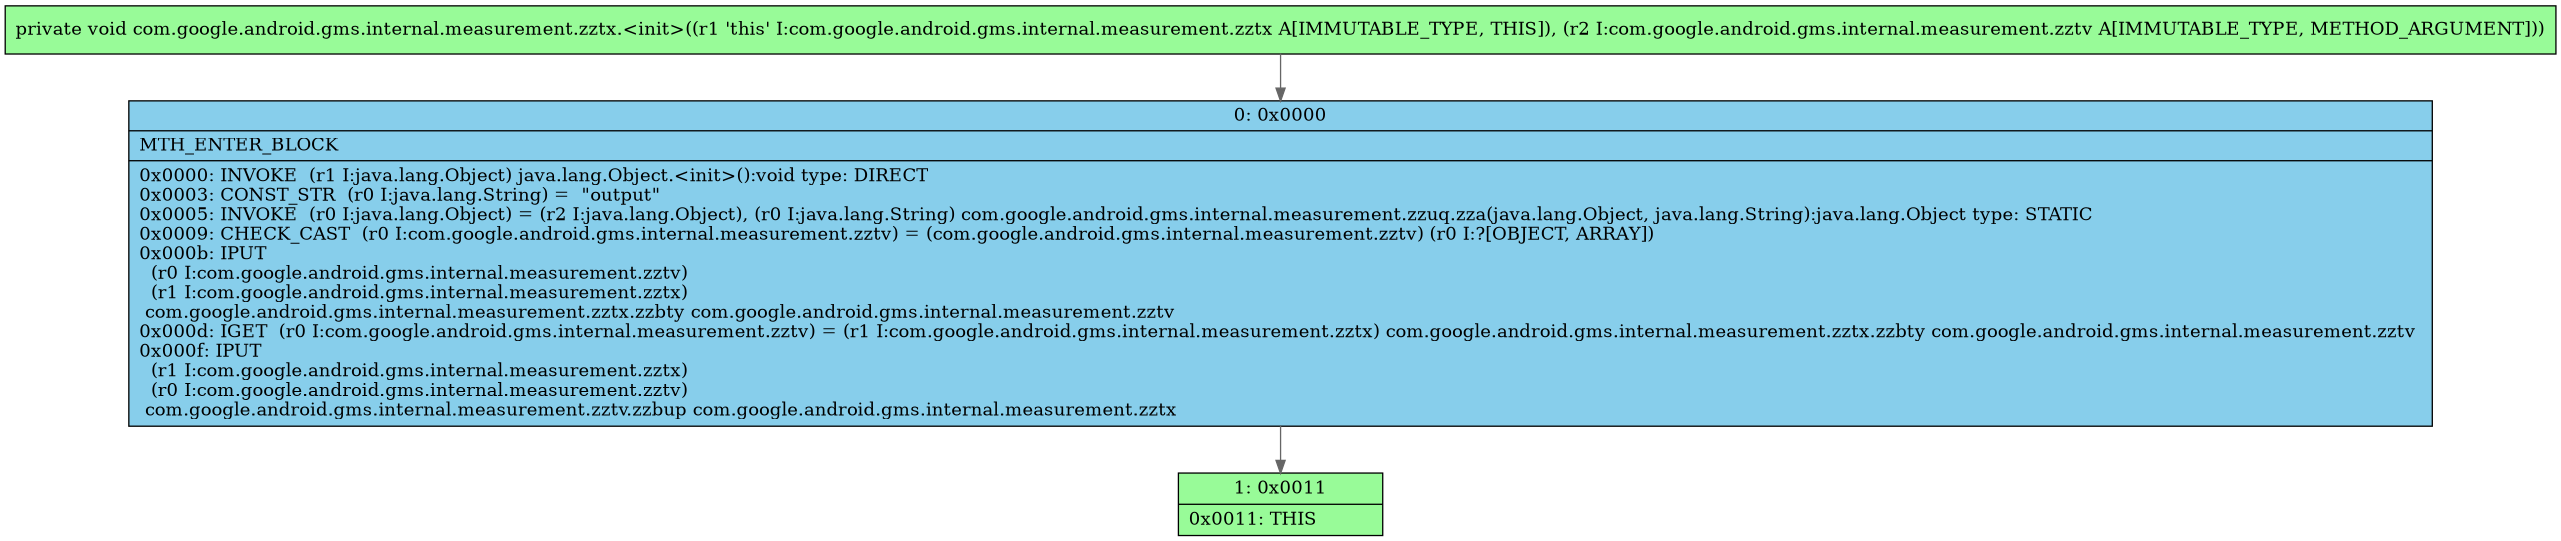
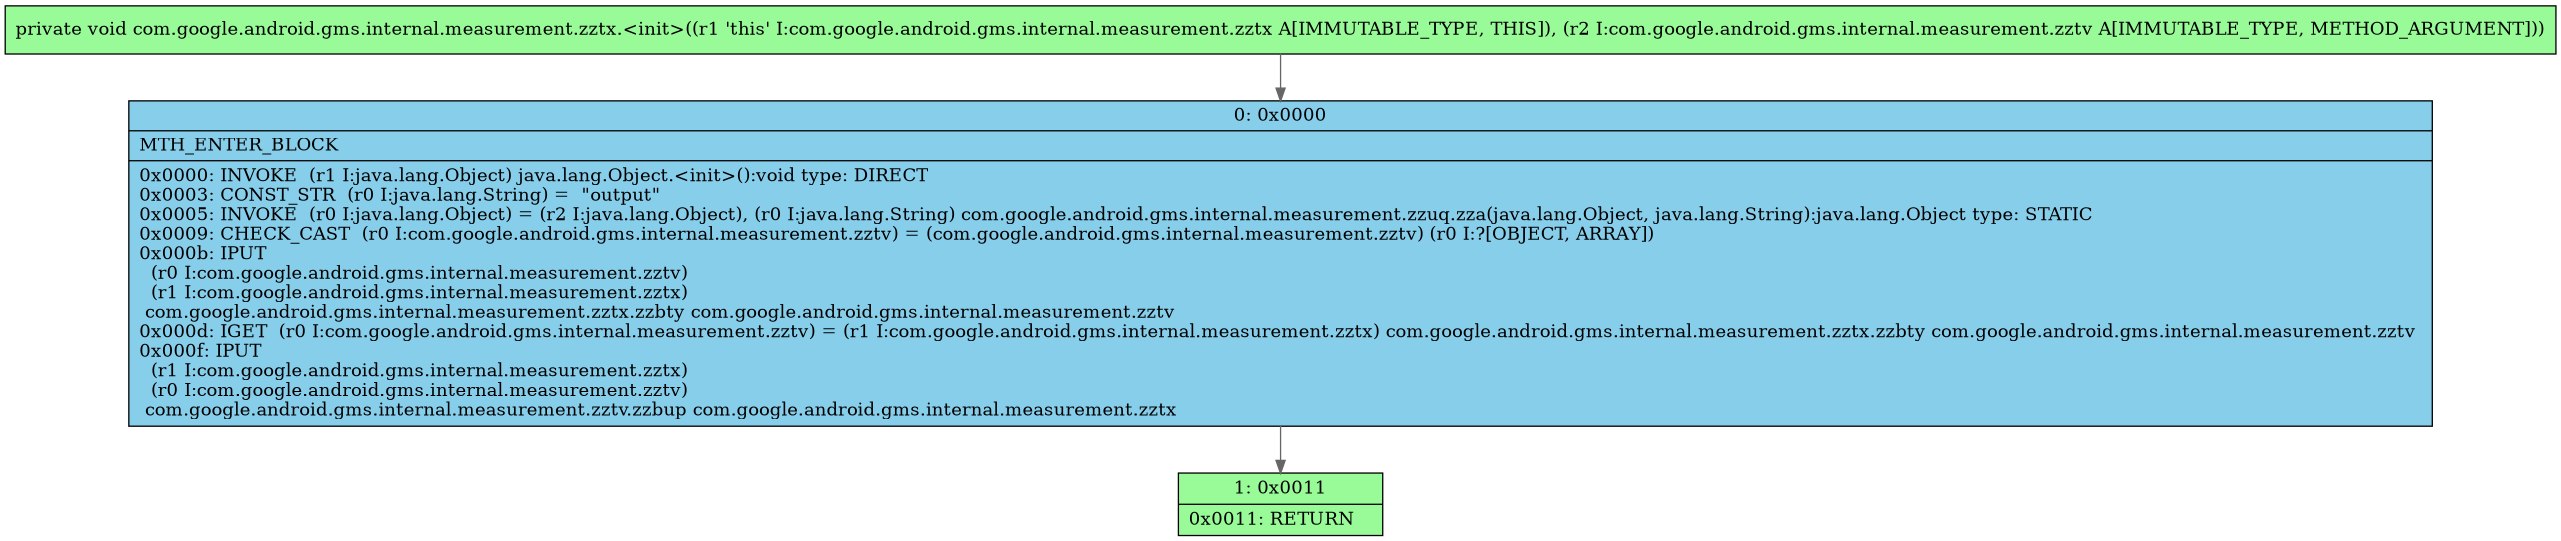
(1262, 519) -> (1281, 519)
